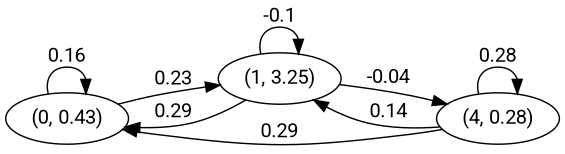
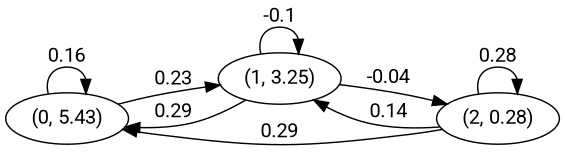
(67, 119) -> (67, 119)
(498, 119) -> (498, 119)
